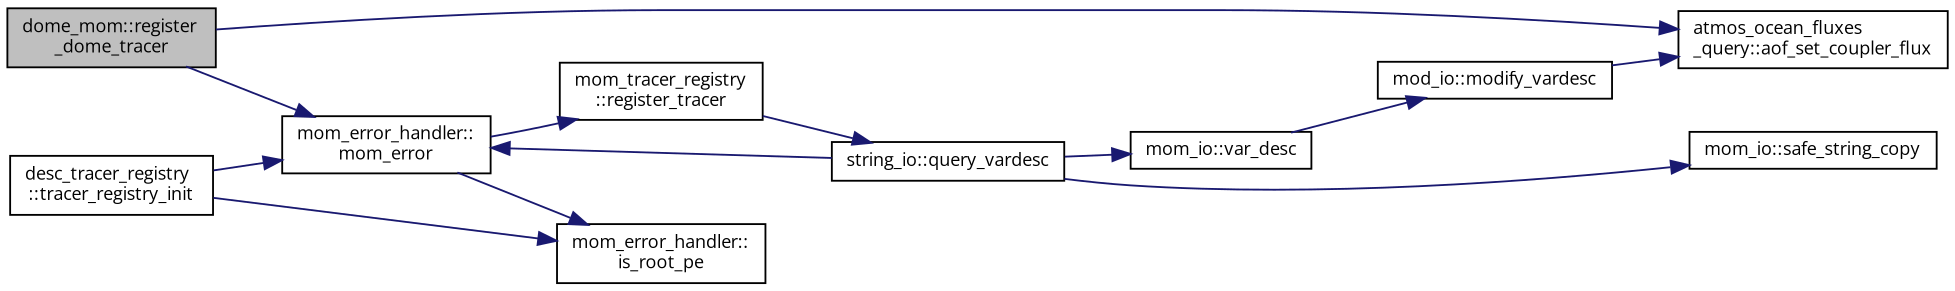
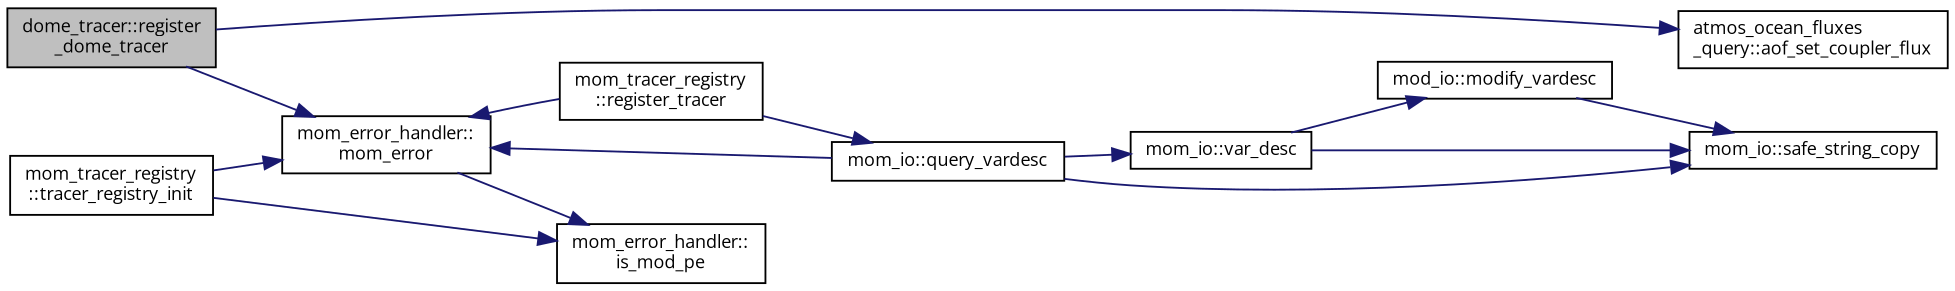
(112, 38) -> (112, 38)
(1636, 62) -> (1645, 113)
(525, 130) -> (524, 106)
none -> (1491, 150)
(948, 161) -> (948, 161)
(112, 185) -> (112, 185)
(661, 254) -> (661, 254)
